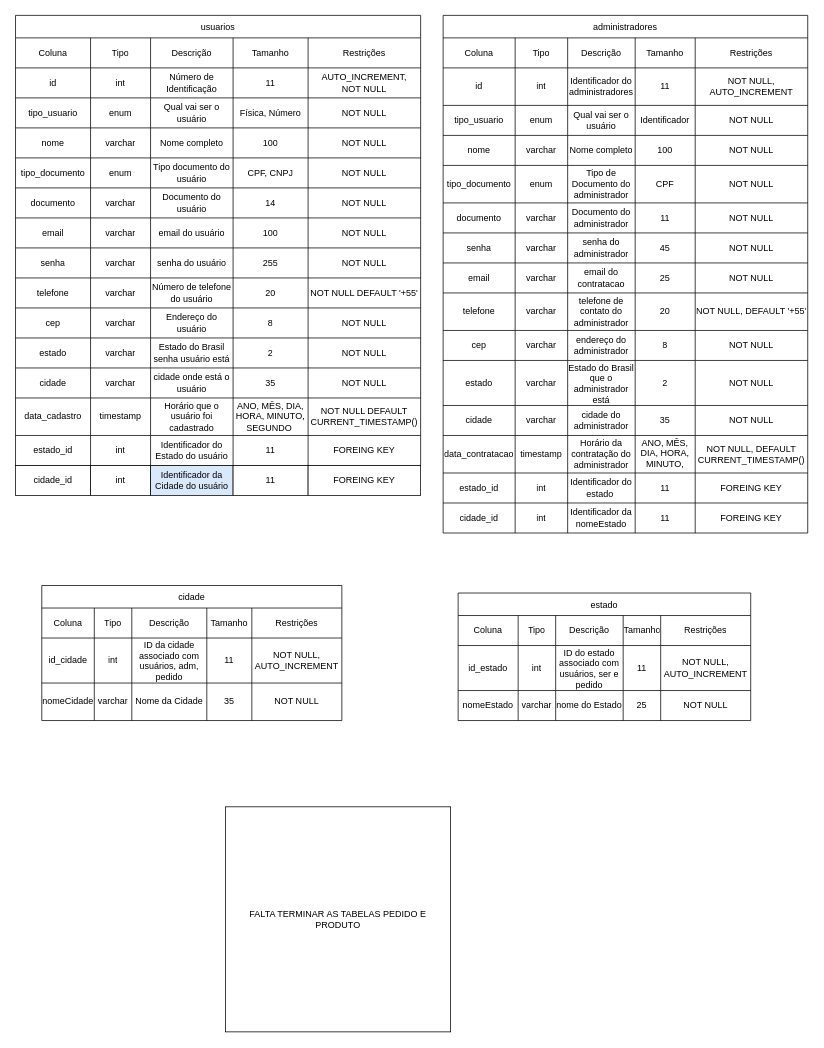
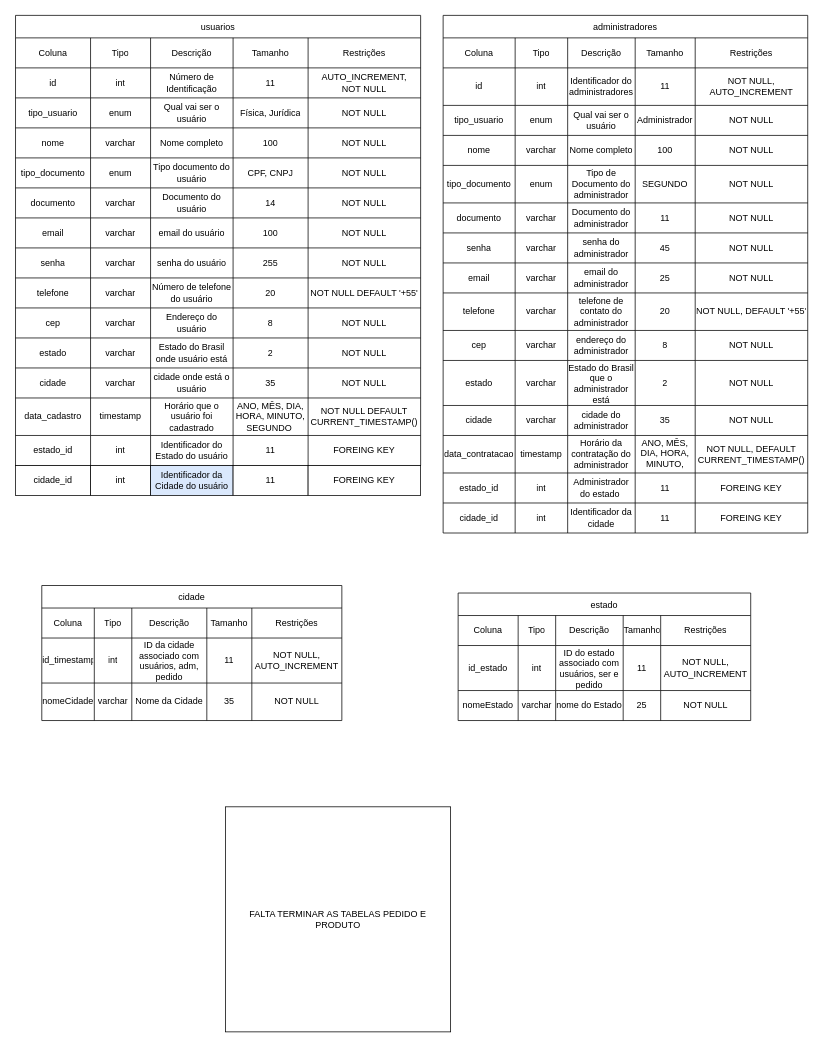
(270, 113) -> (270, 113)
(665, 120) -> (665, 120)
(665, 184) -> (665, 184)
(601, 278) -> (601, 278)
(192, 353) -> (192, 353)
(601, 488) -> (601, 488)
(601, 518) -> (601, 518)
(68, 660) -> (68, 660)
